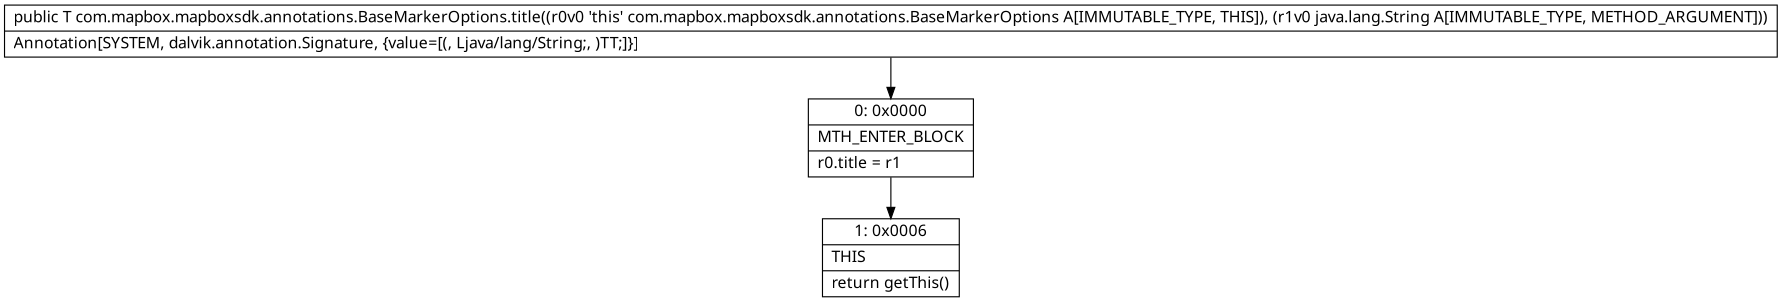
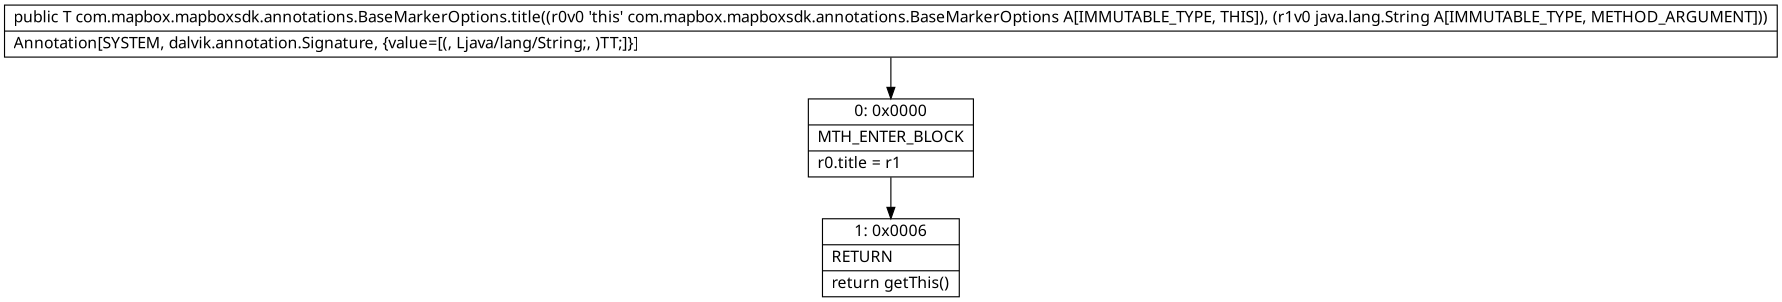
(849, 257) -> (863, 257)
